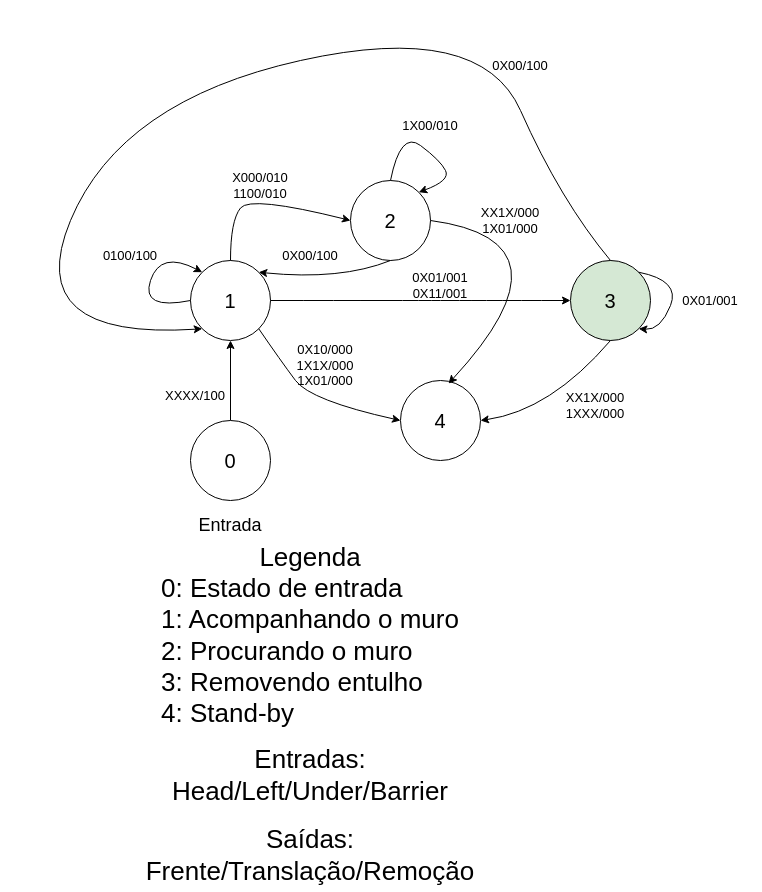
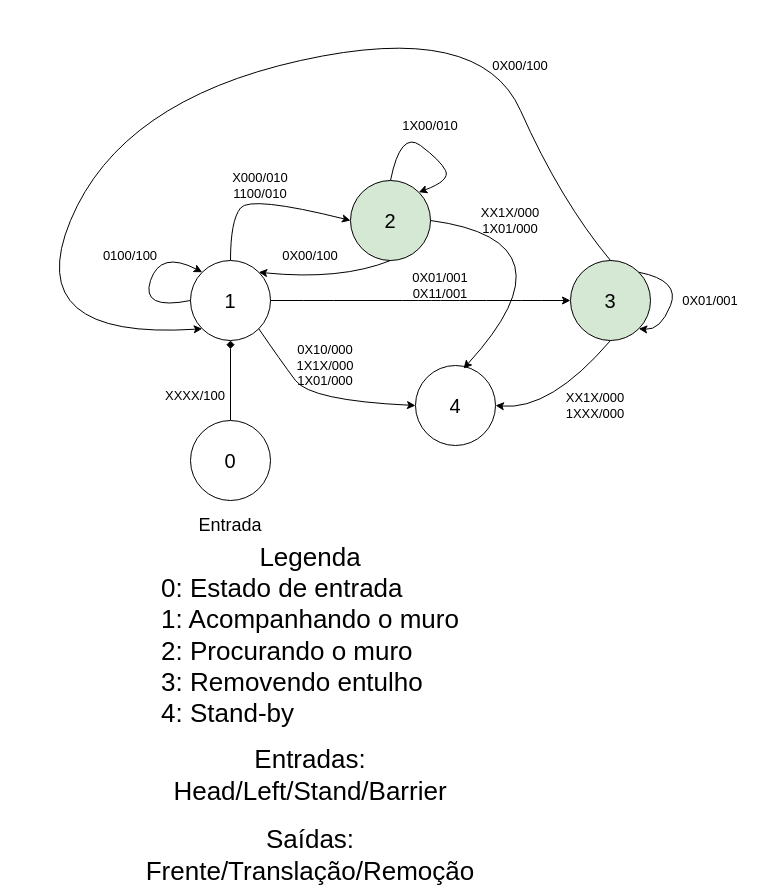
(391, 221) -> (391, 221)
(231, 348) -> (231, 349)
(441, 421) -> (456, 406)
(311, 776) -> (311, 776)
